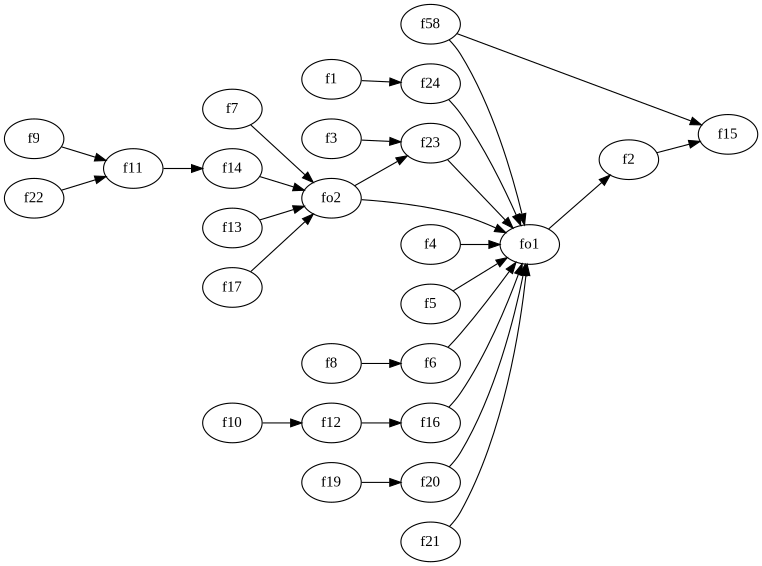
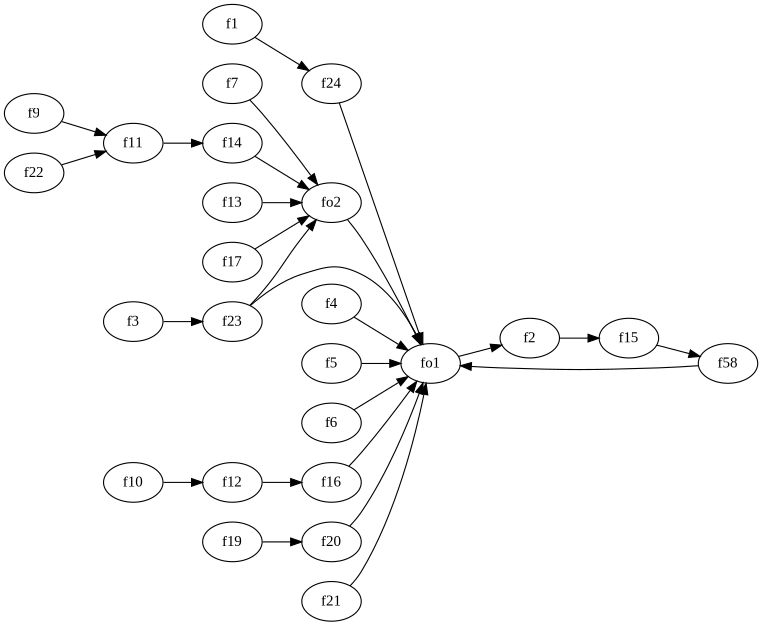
(574, 77) -> (673, 349)
(376, 174) -> (281, 268)
(332, 363) -> none
